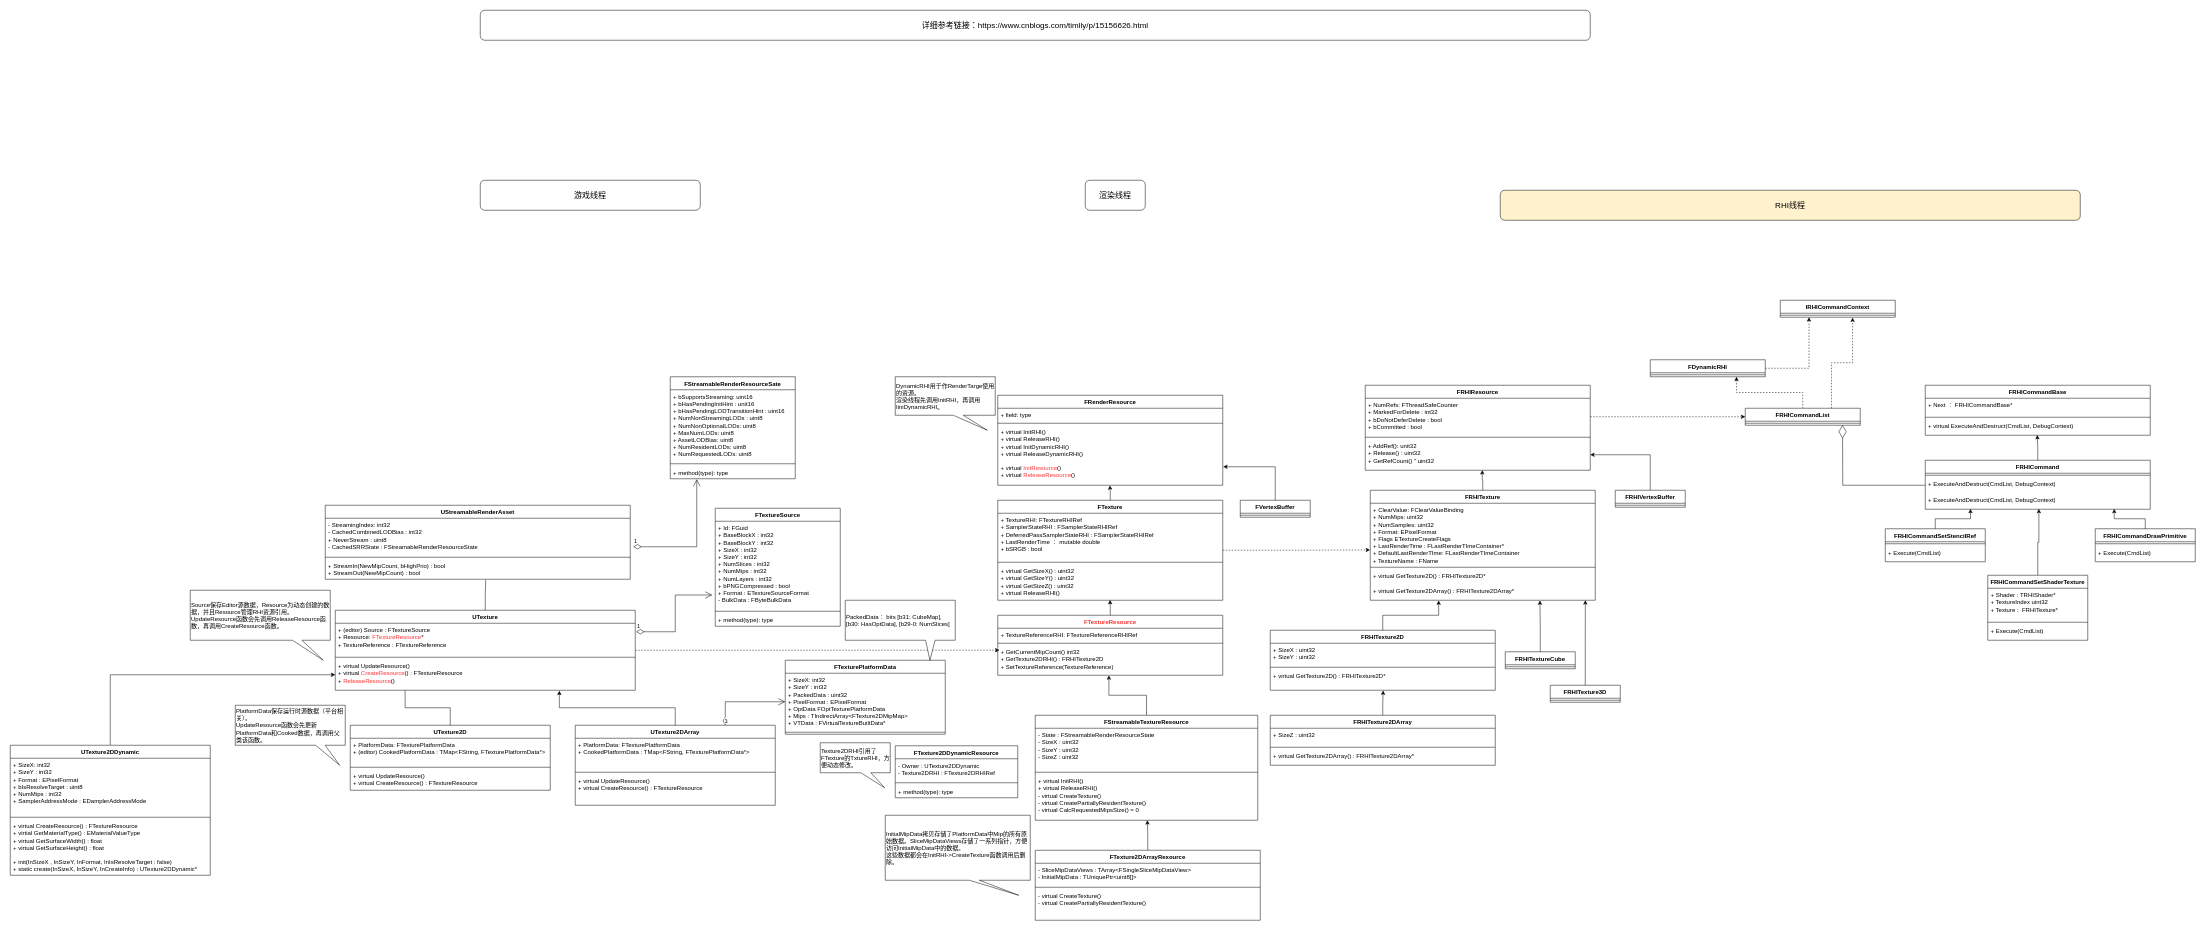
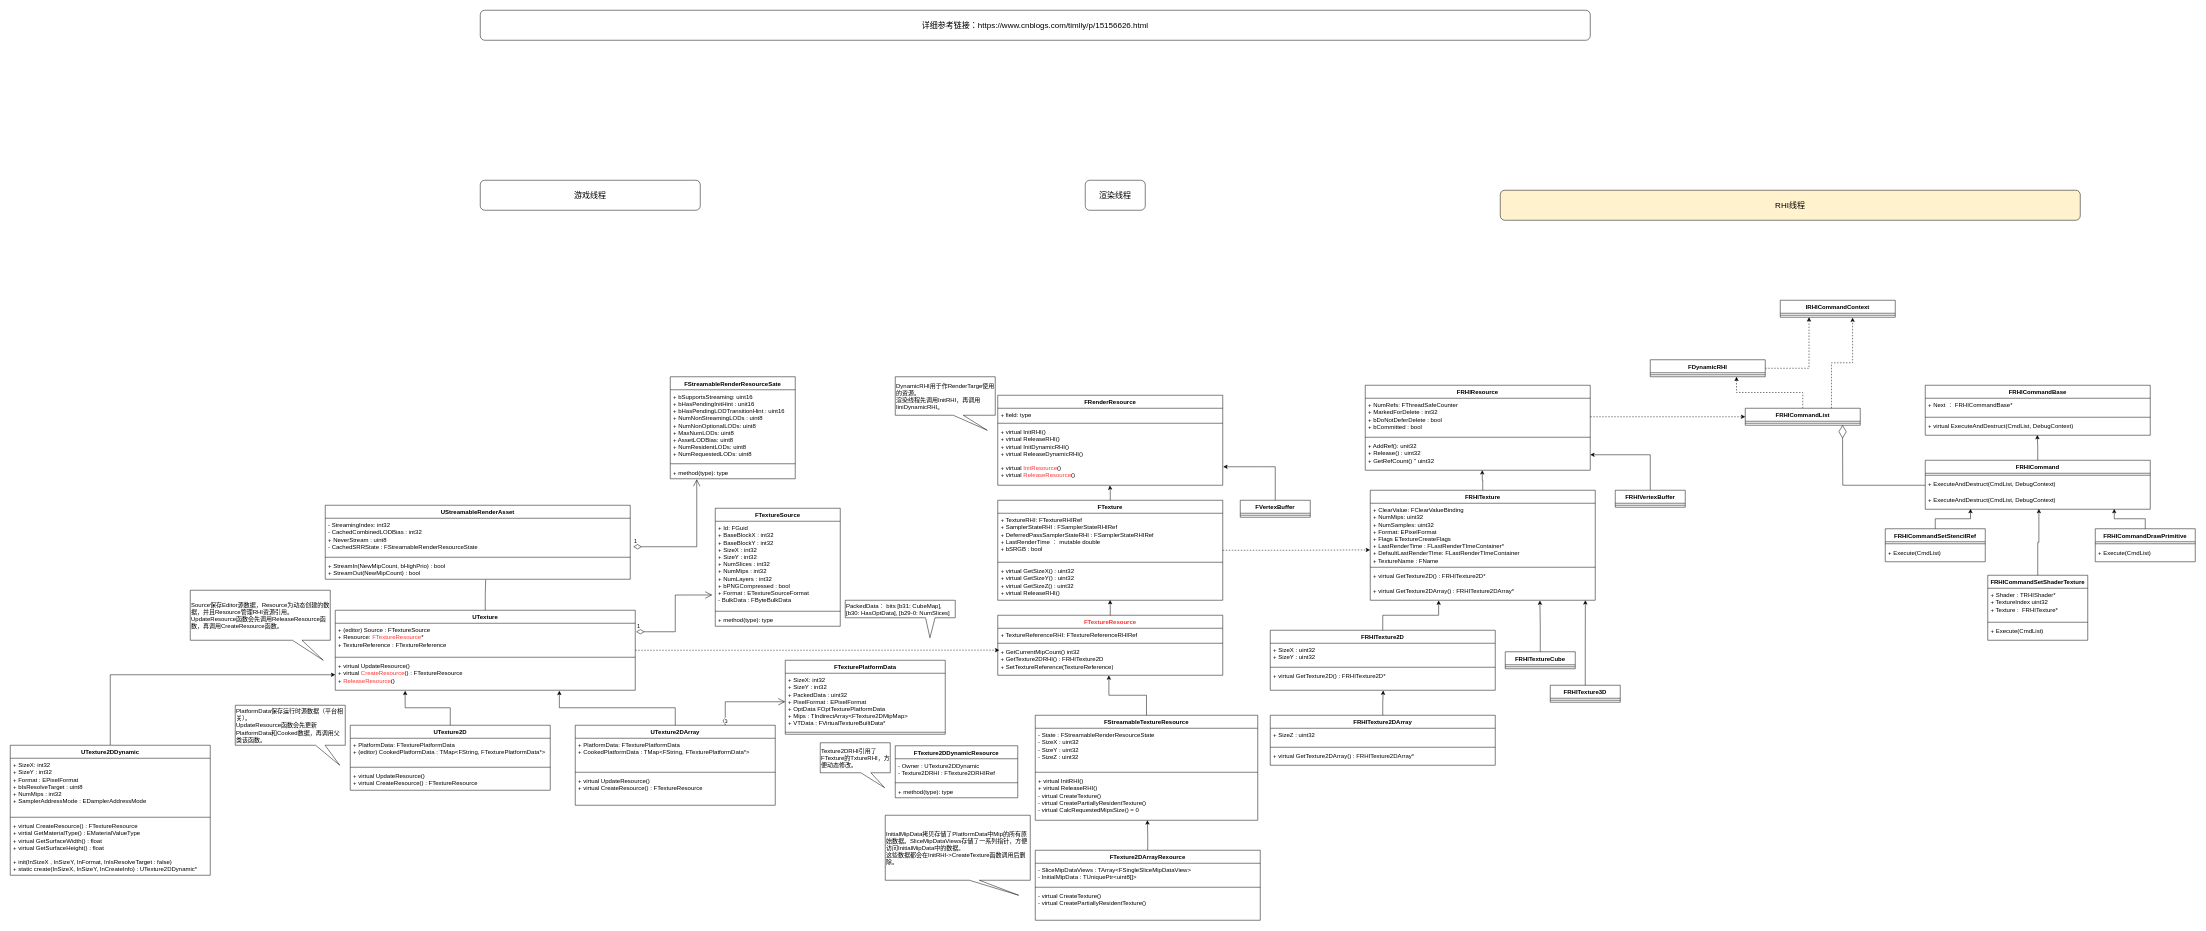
(900, 630) -> (900, 619)
(405, 694) -> (405, 695)
